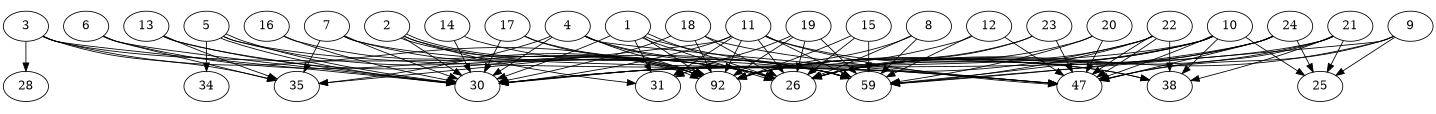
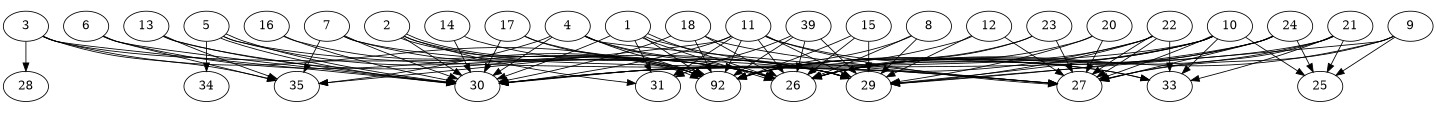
(809, 26) -> (809, 26)
(869, 86) -> (869, 86)
(1079, 86) -> (1079, 86)
(1170, 86) -> (1170, 86)
